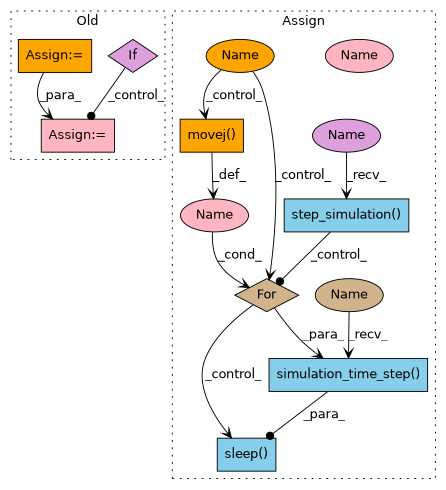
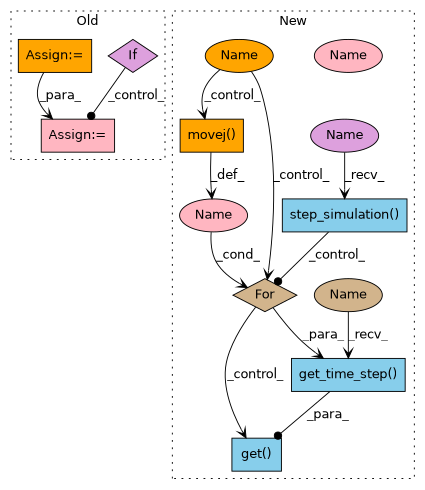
(304, 22) -> (293, 22)
(348, 375) -> (348, 375)
(247, 455) -> (257, 455)
